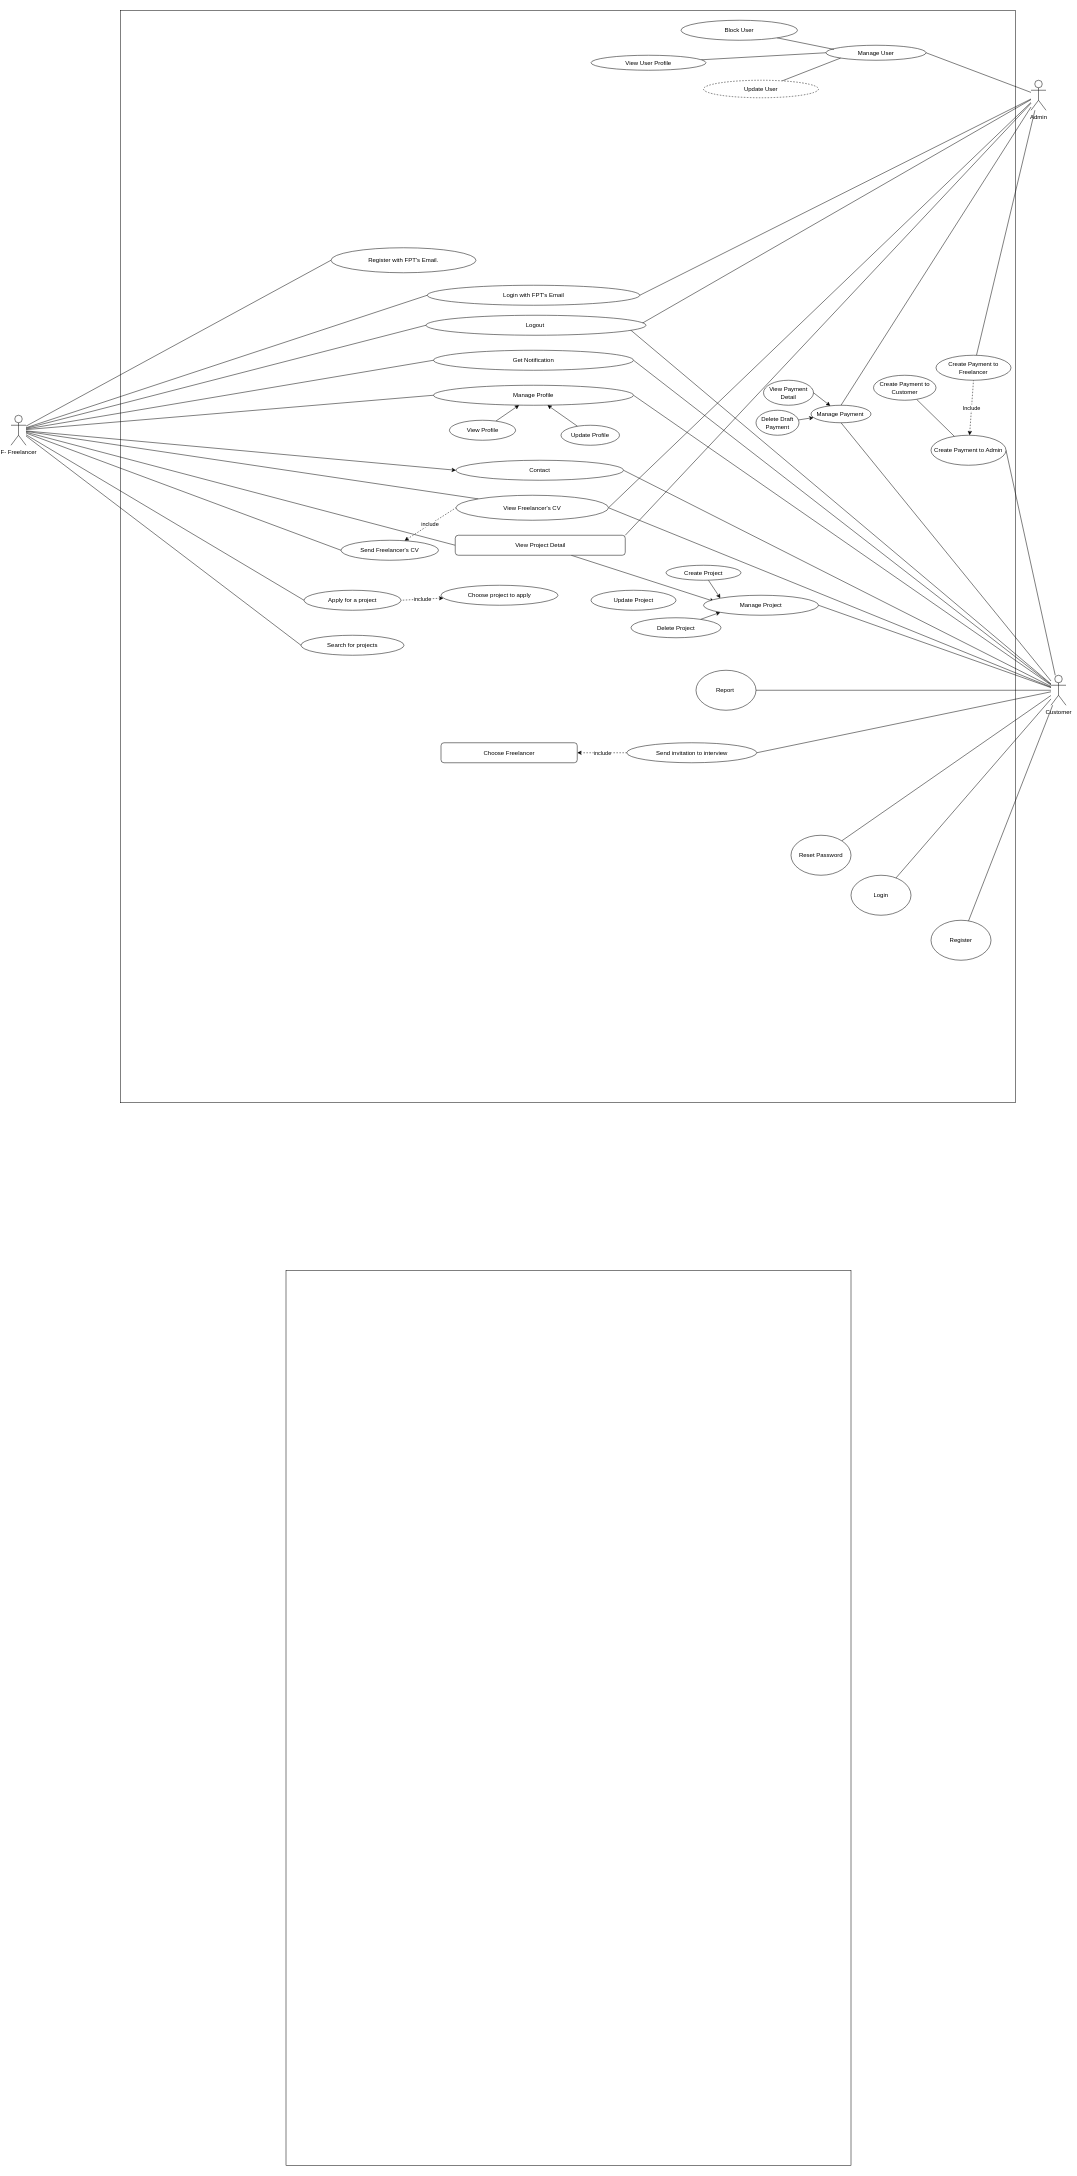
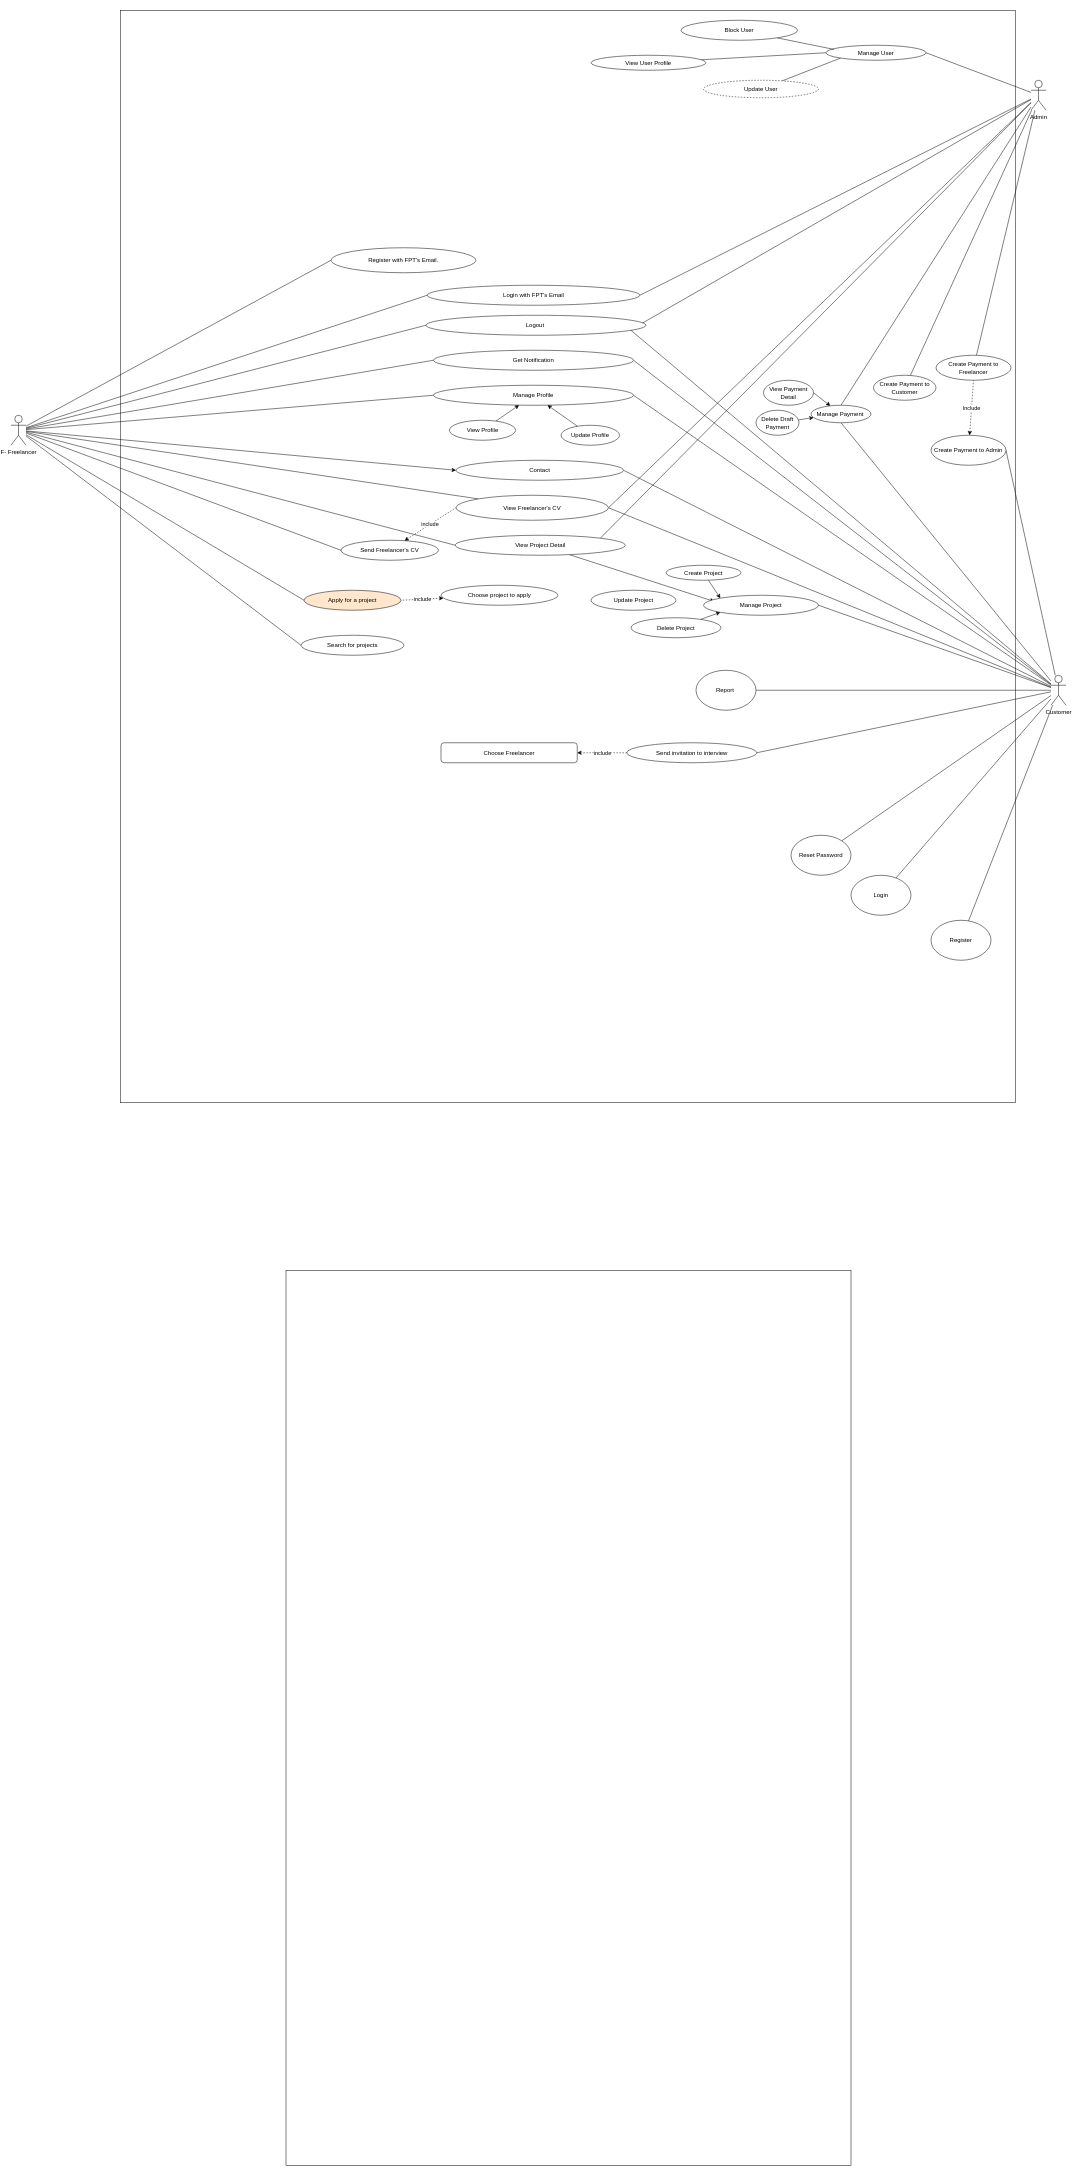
(935, 418) -> (970, 244)
(540, 545) -> (540, 545)
(352, 600) -> (352, 600)
